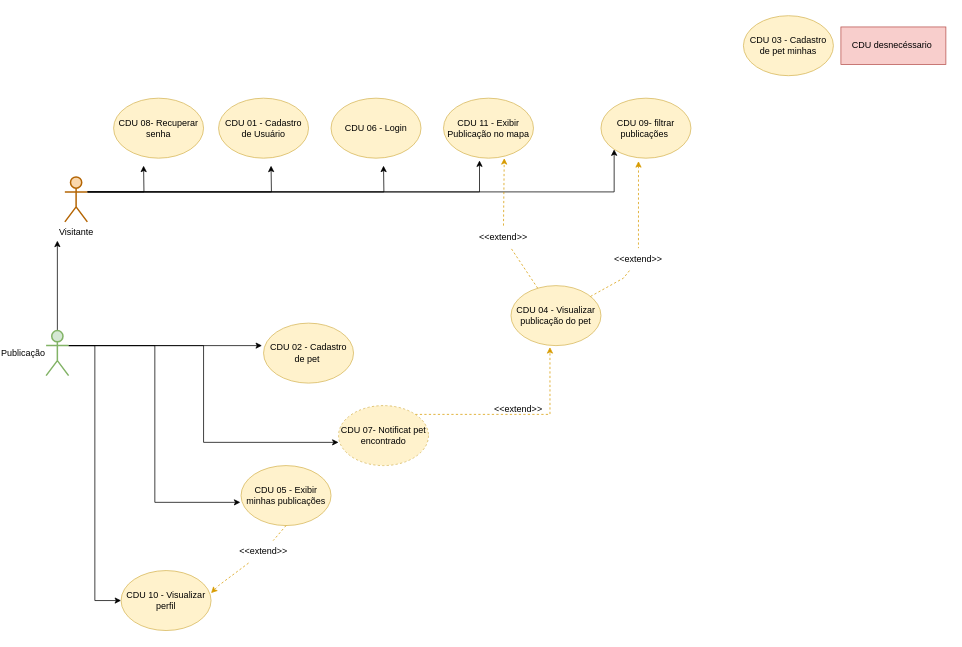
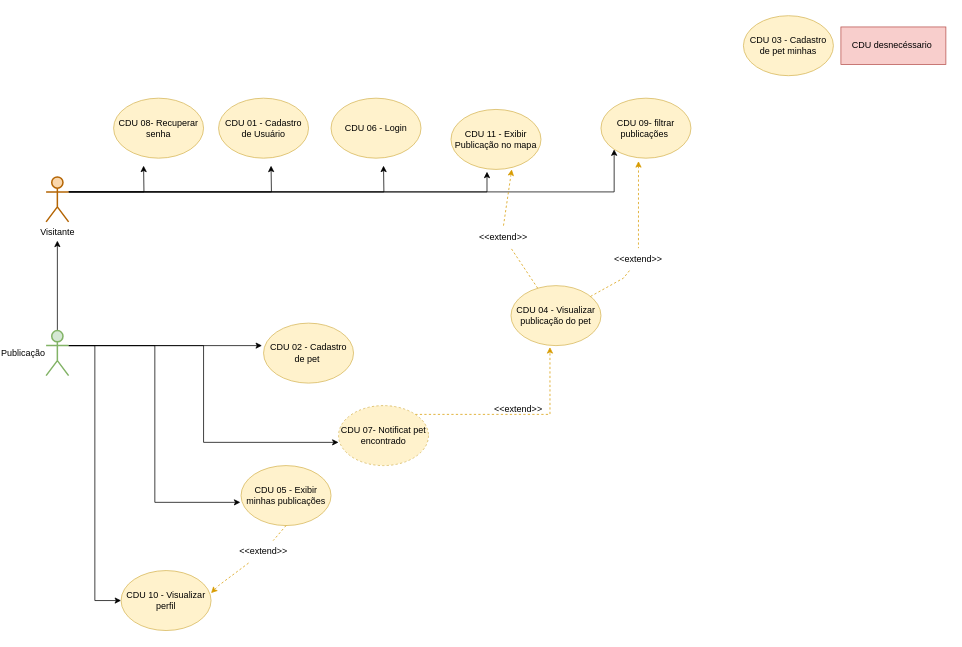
(489, 128) -> (496, 139)
(76, 199) -> (57, 199)
